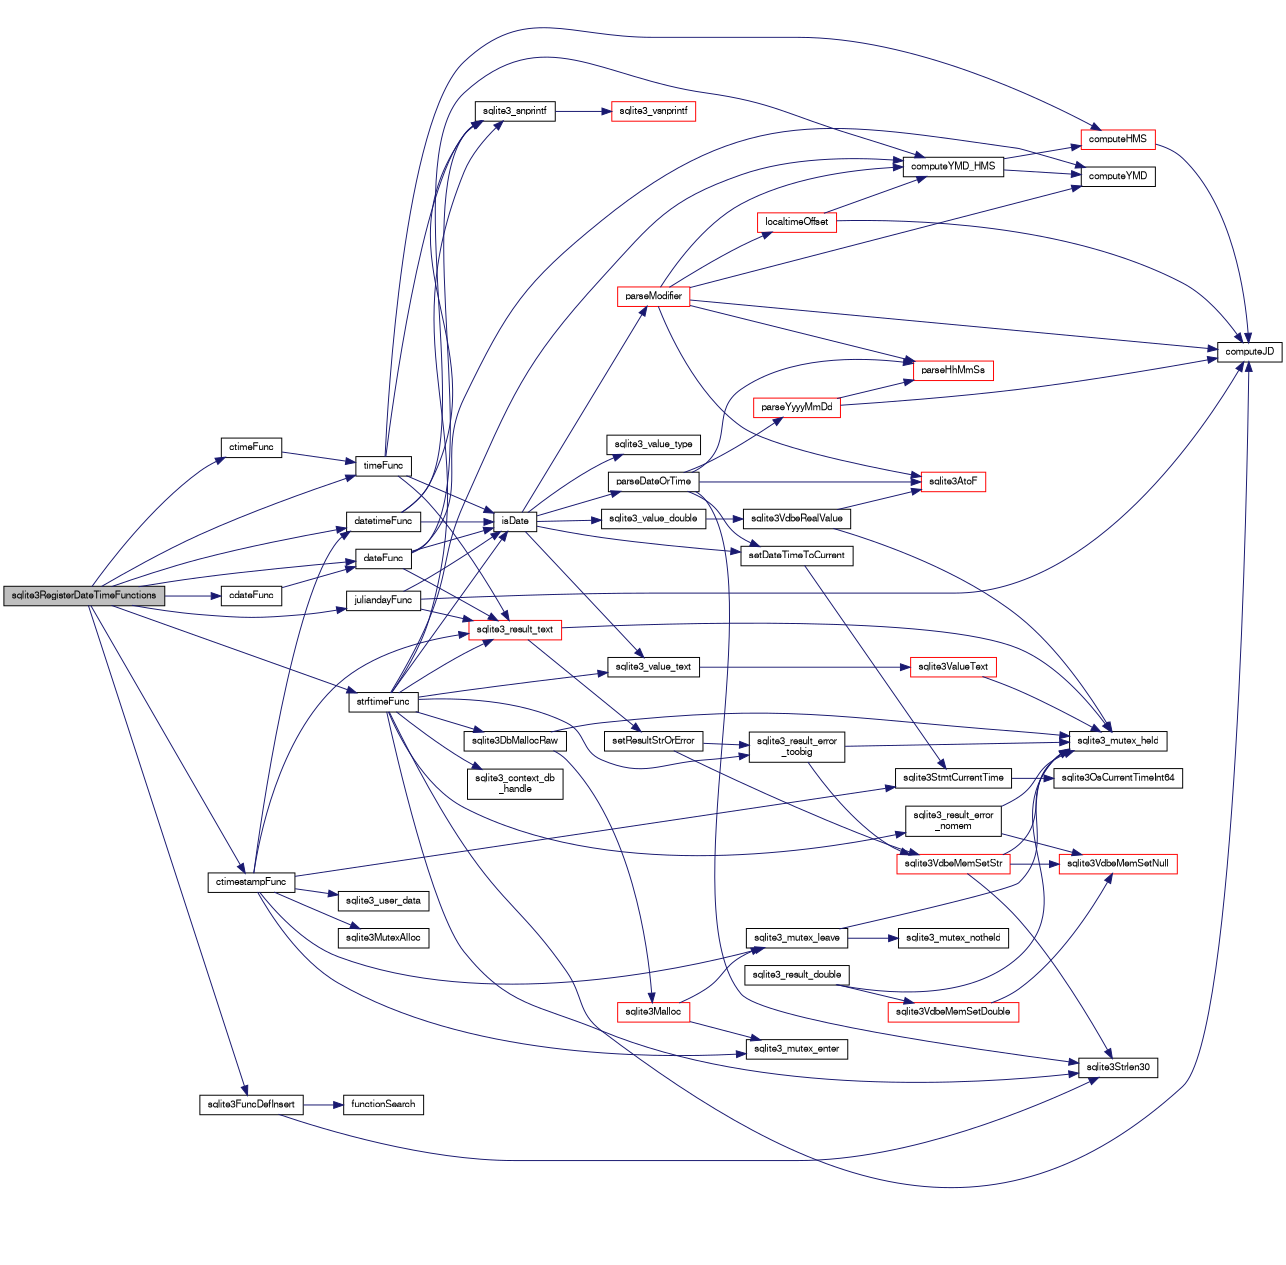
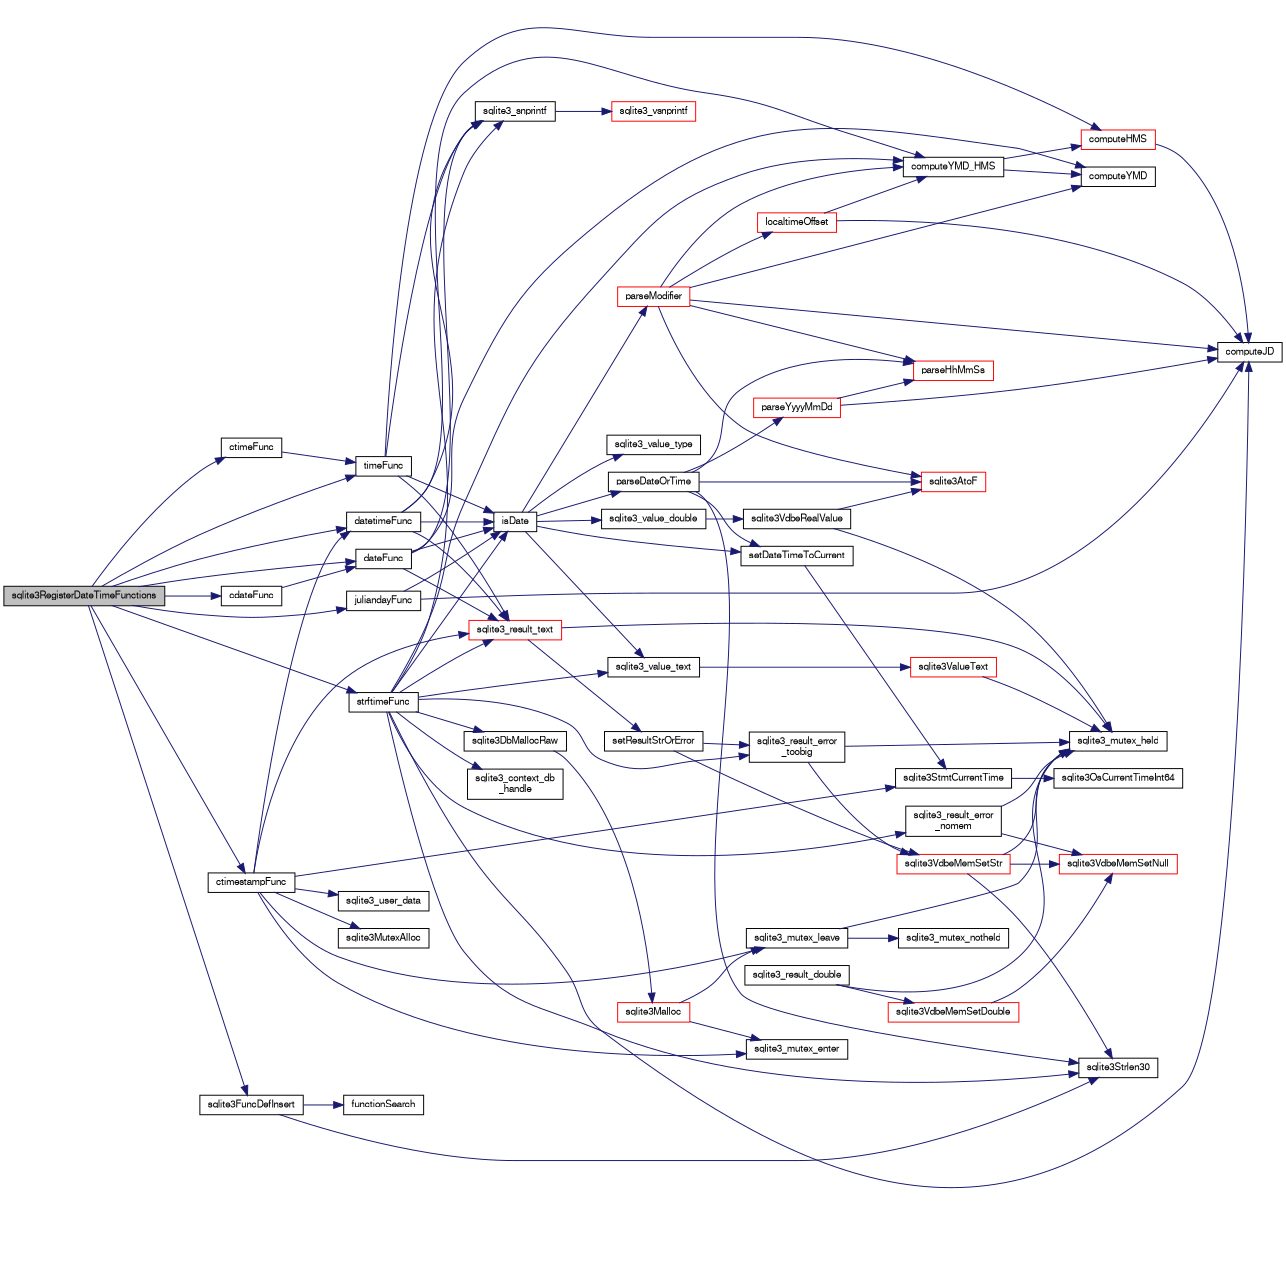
(441, 614) -> (461, 567)
(805, 714) -> none
